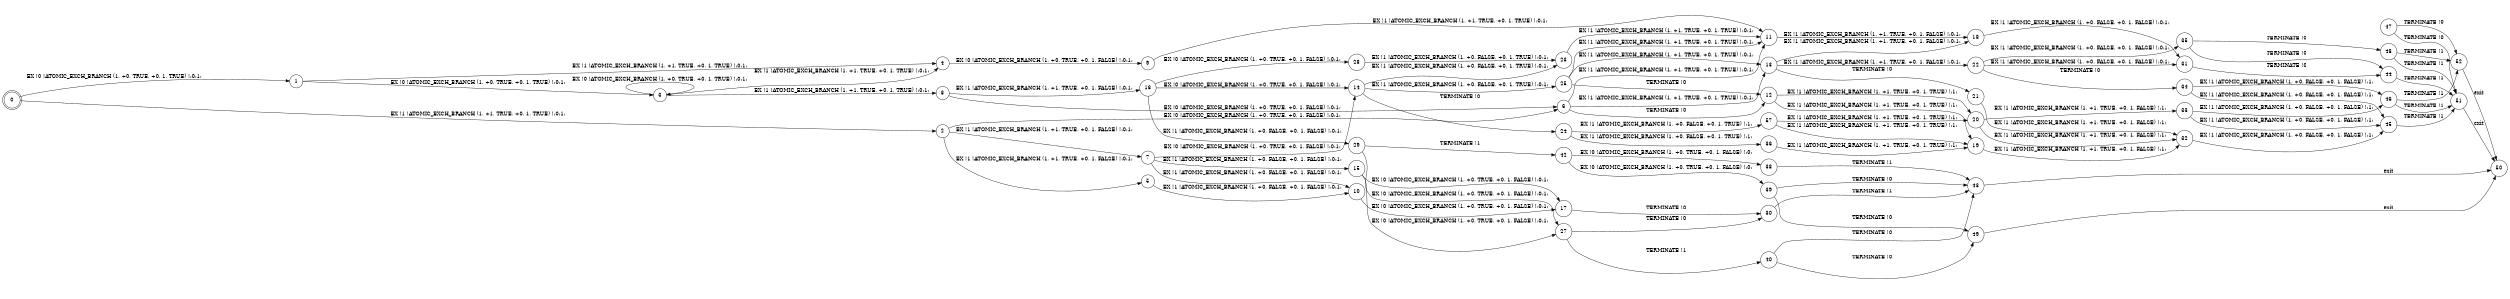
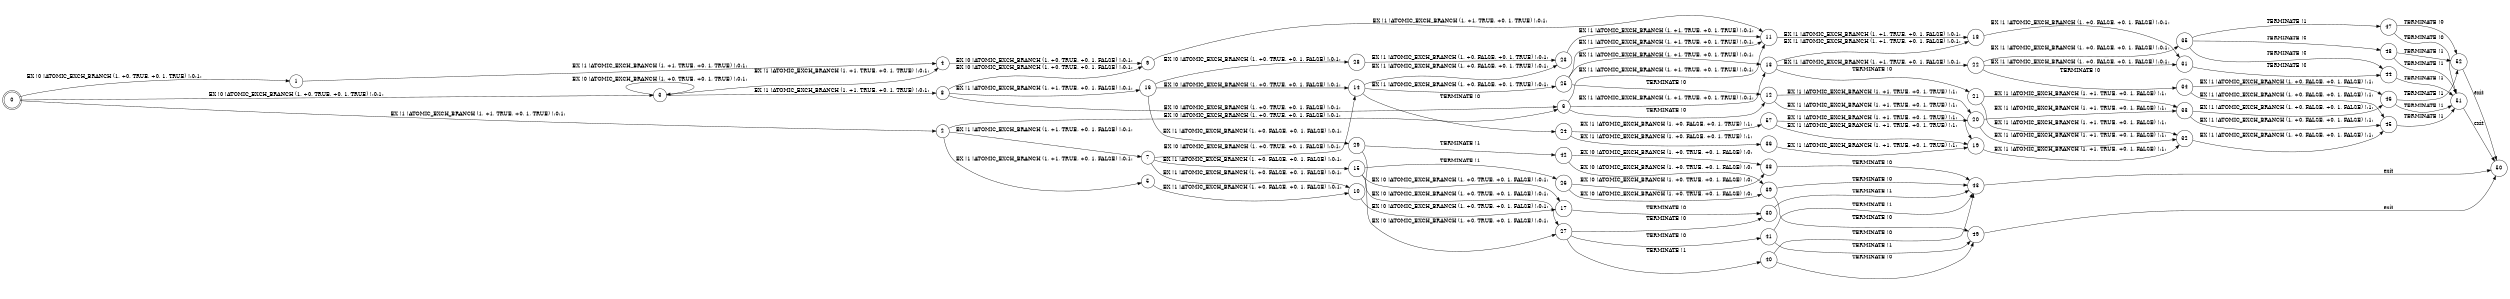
none -> (2284, 25)
none -> (1043, 77)
(476, 88) -> (335, 98)
none -> (2079, 98)
(1872, 163) -> (1872, 163)
none -> (1564, 183)
none -> (1769, 237)
